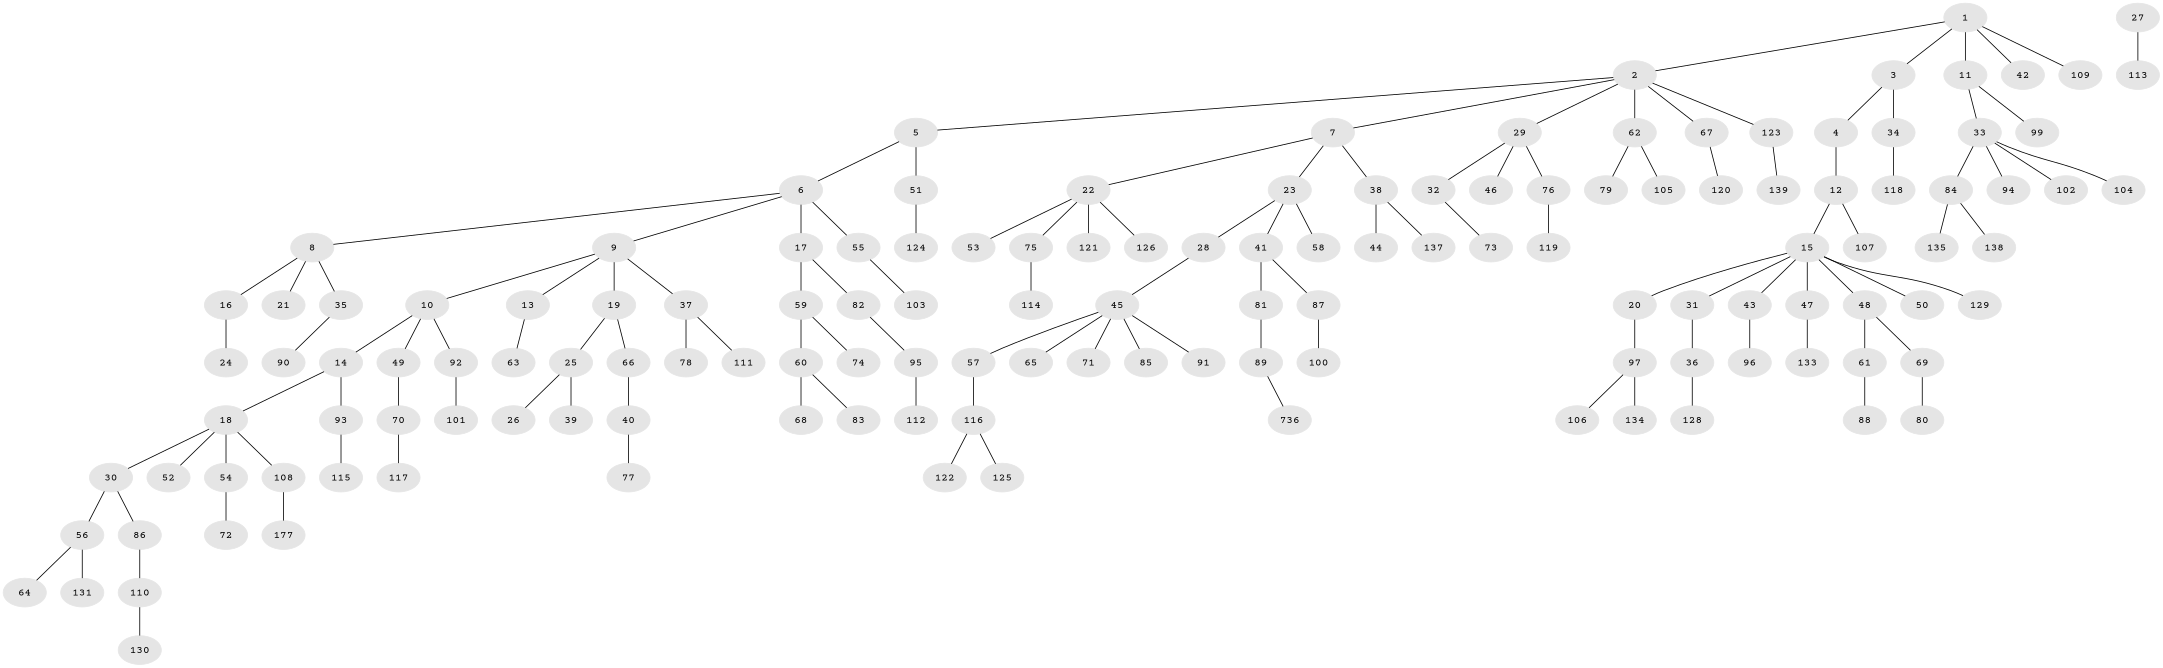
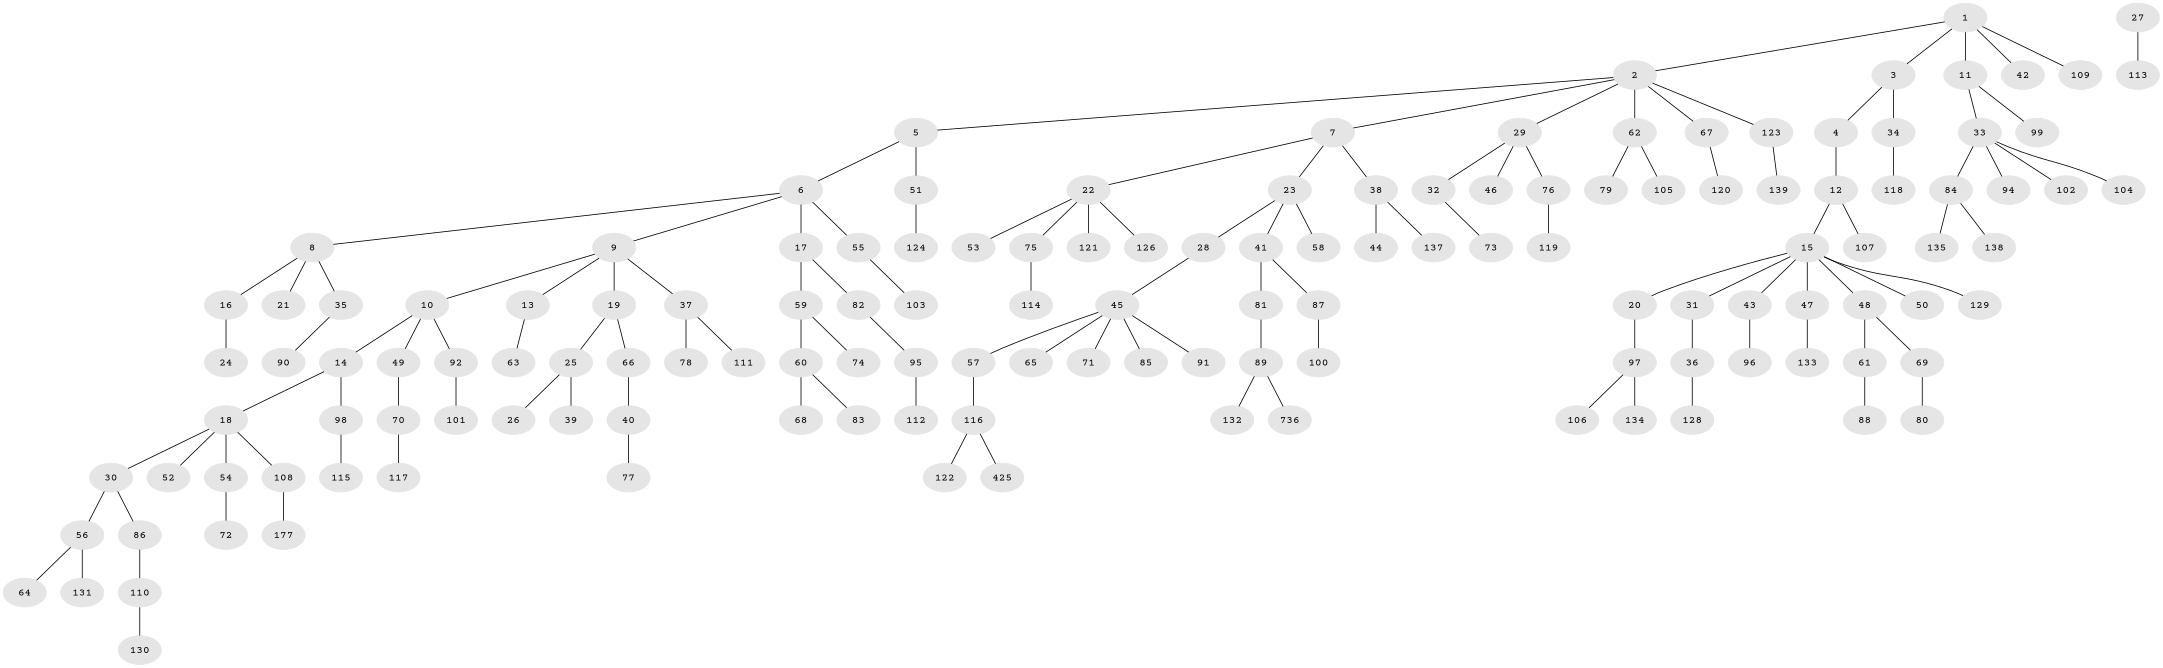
(341, 420) -> (341, 420)
none -> (1232, 420)
(1002, 478) -> (1002, 478)
